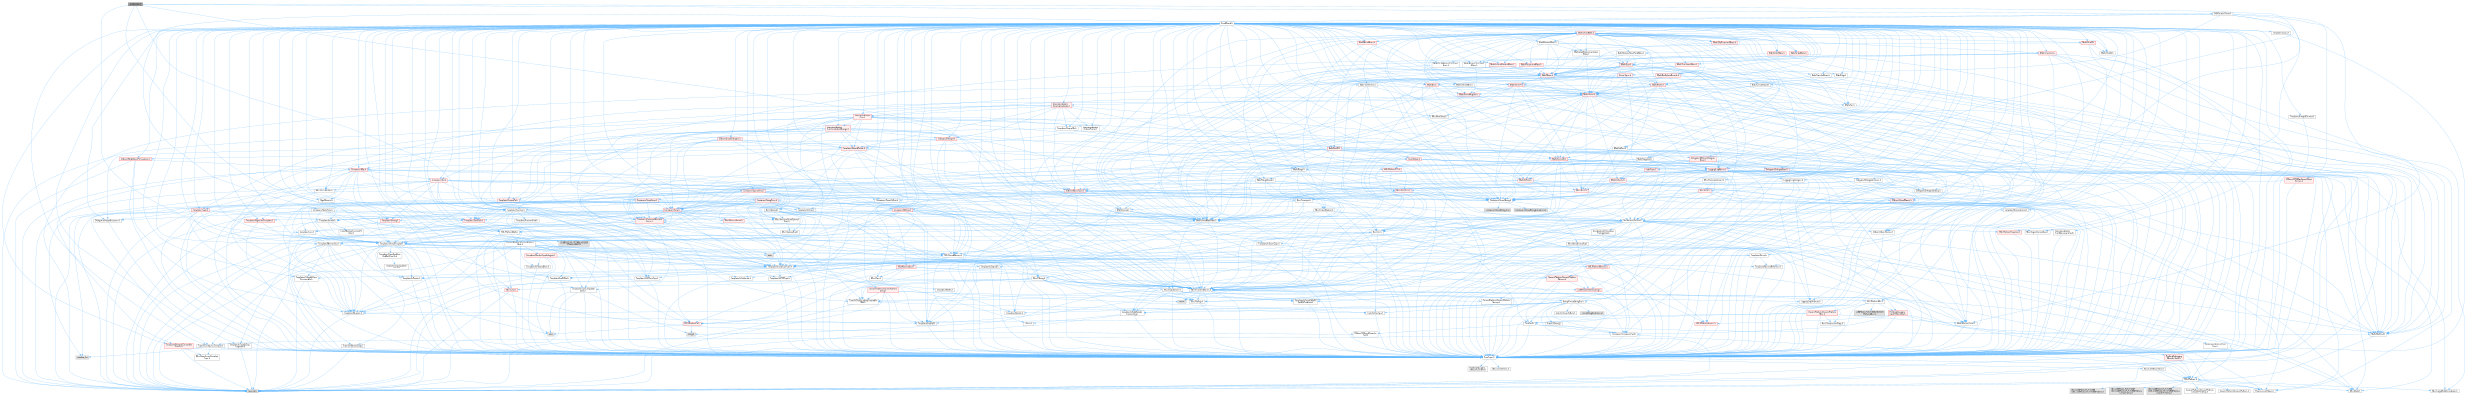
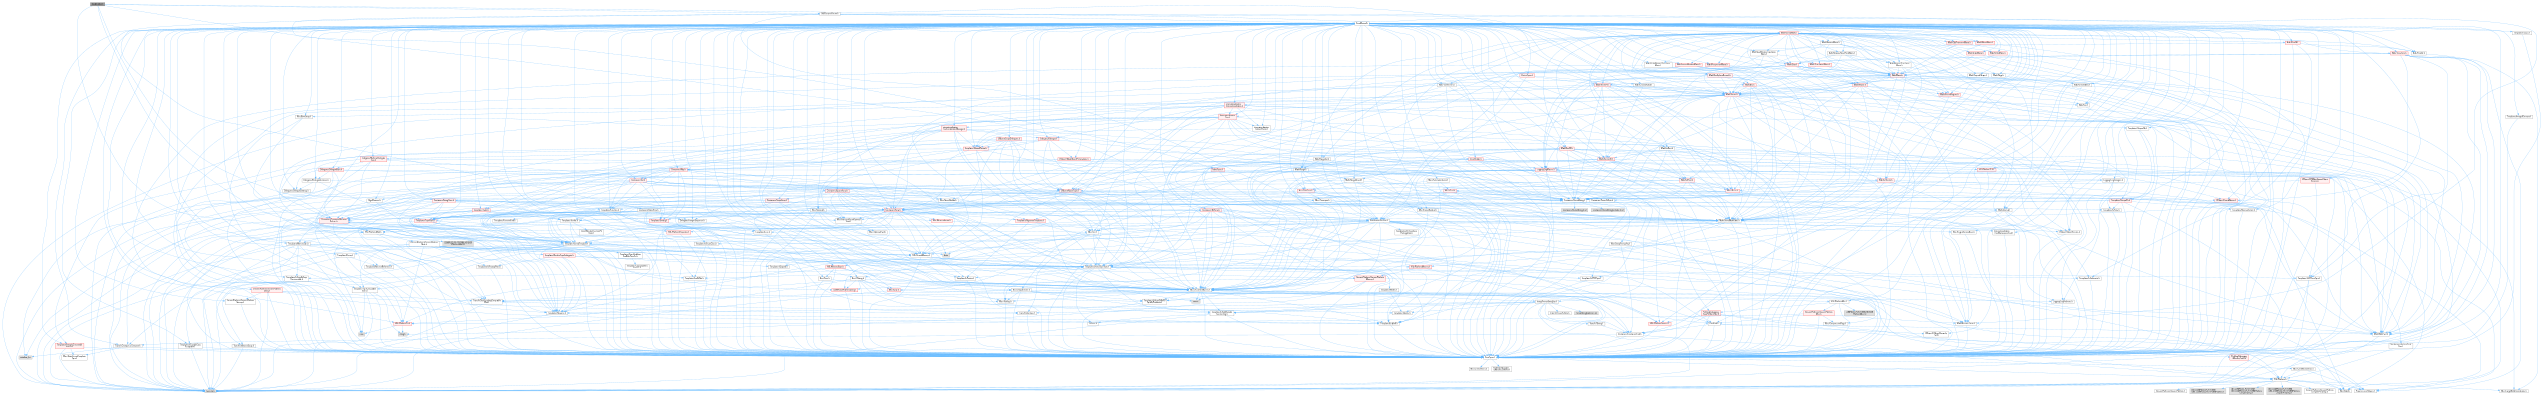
(1926, 271) -> (2181, 197)
